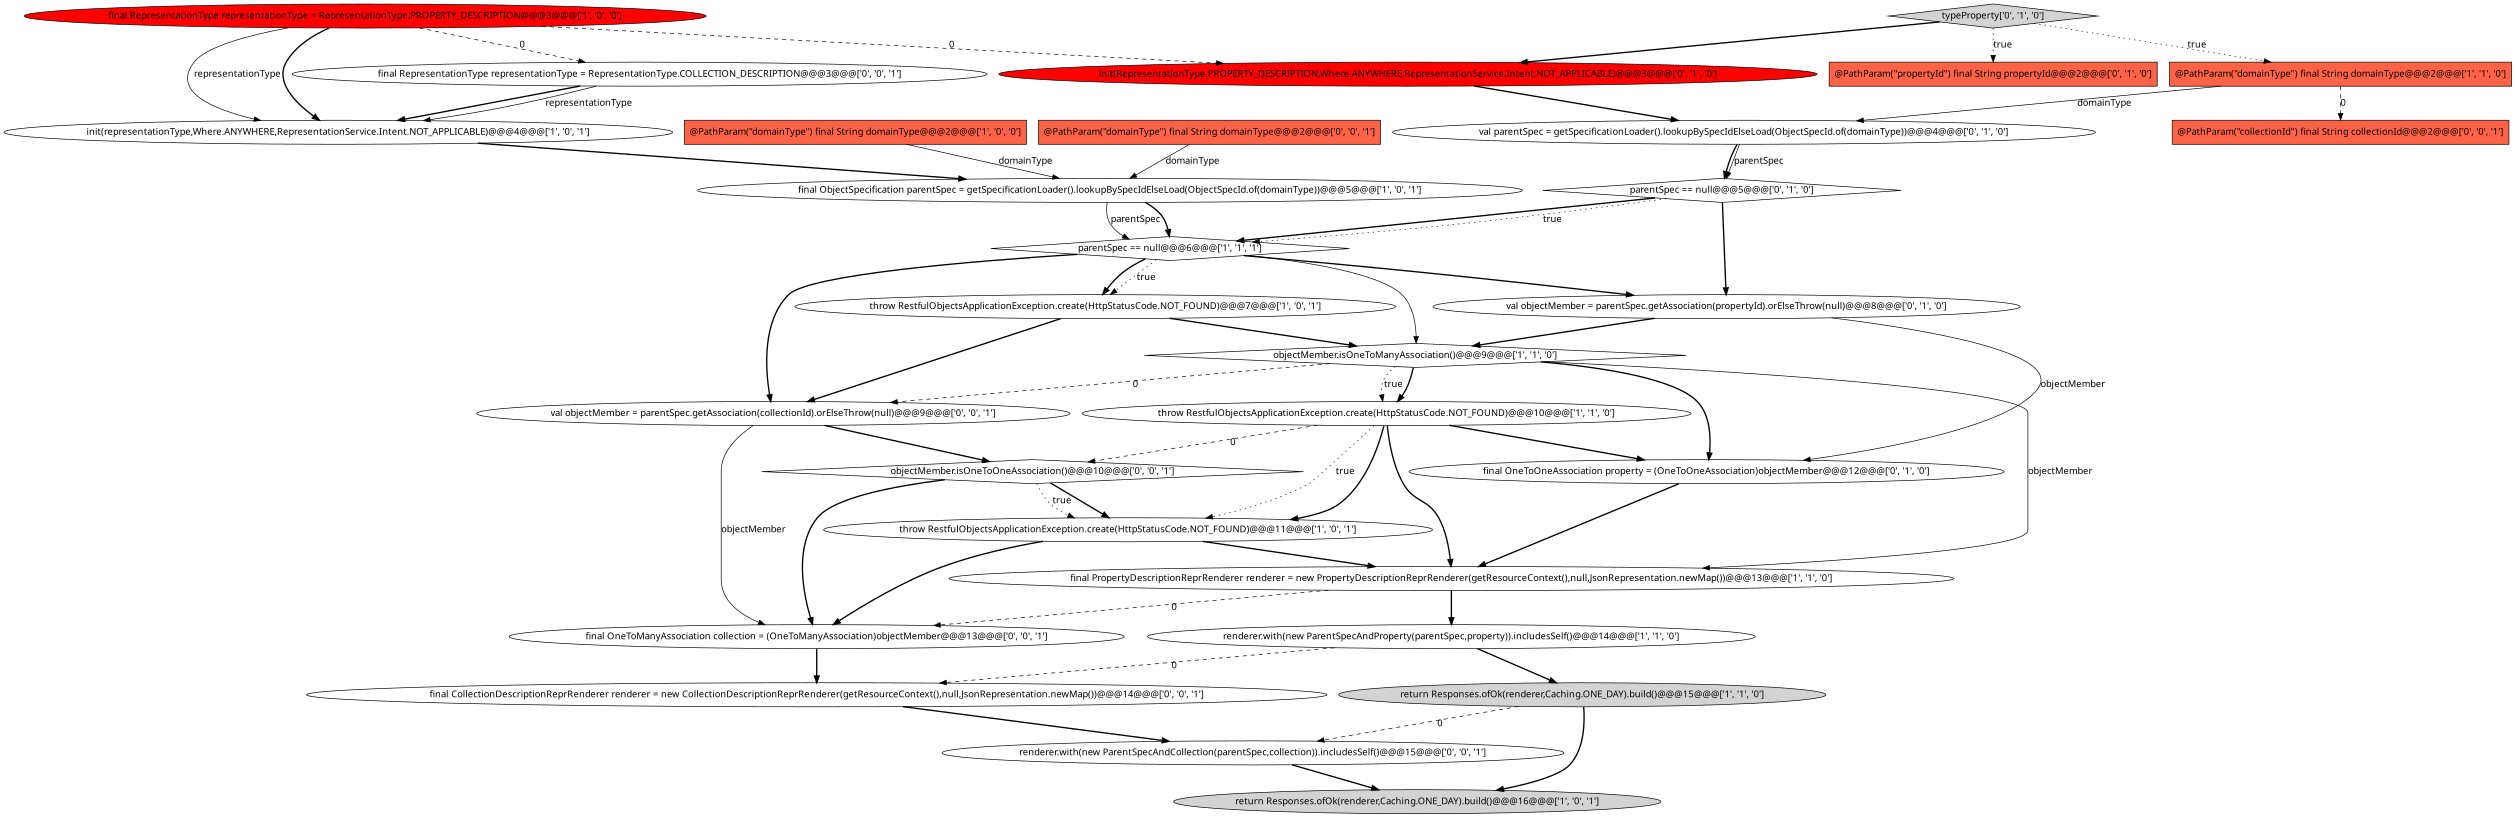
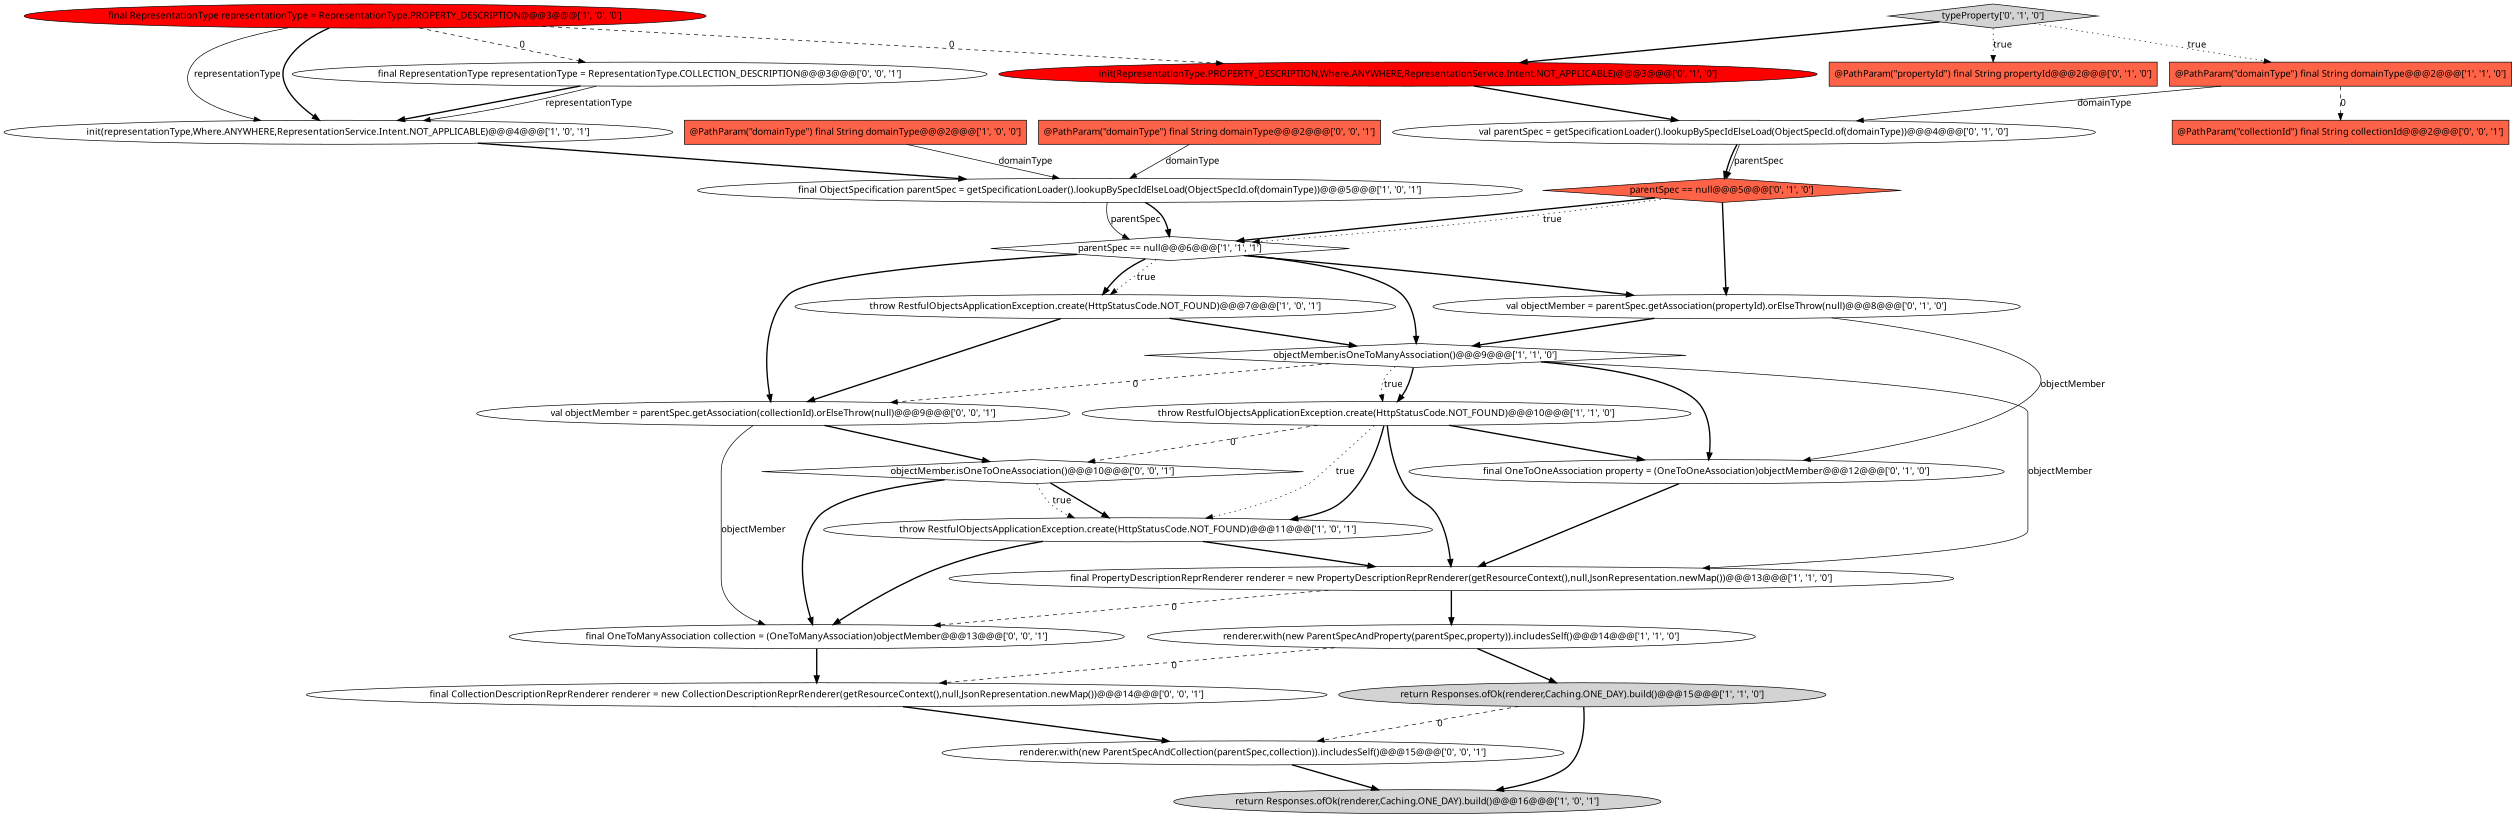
(1722, 190) -> (1722, 190)
(1349, 272) -> (1349, 272)
